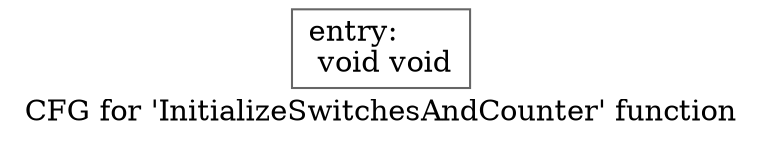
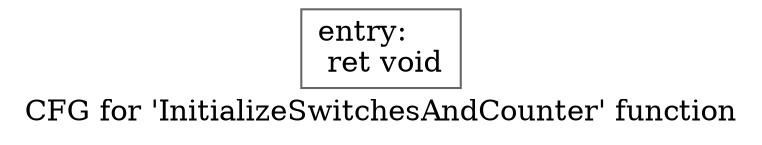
(381, 63) -> (381, 63)
